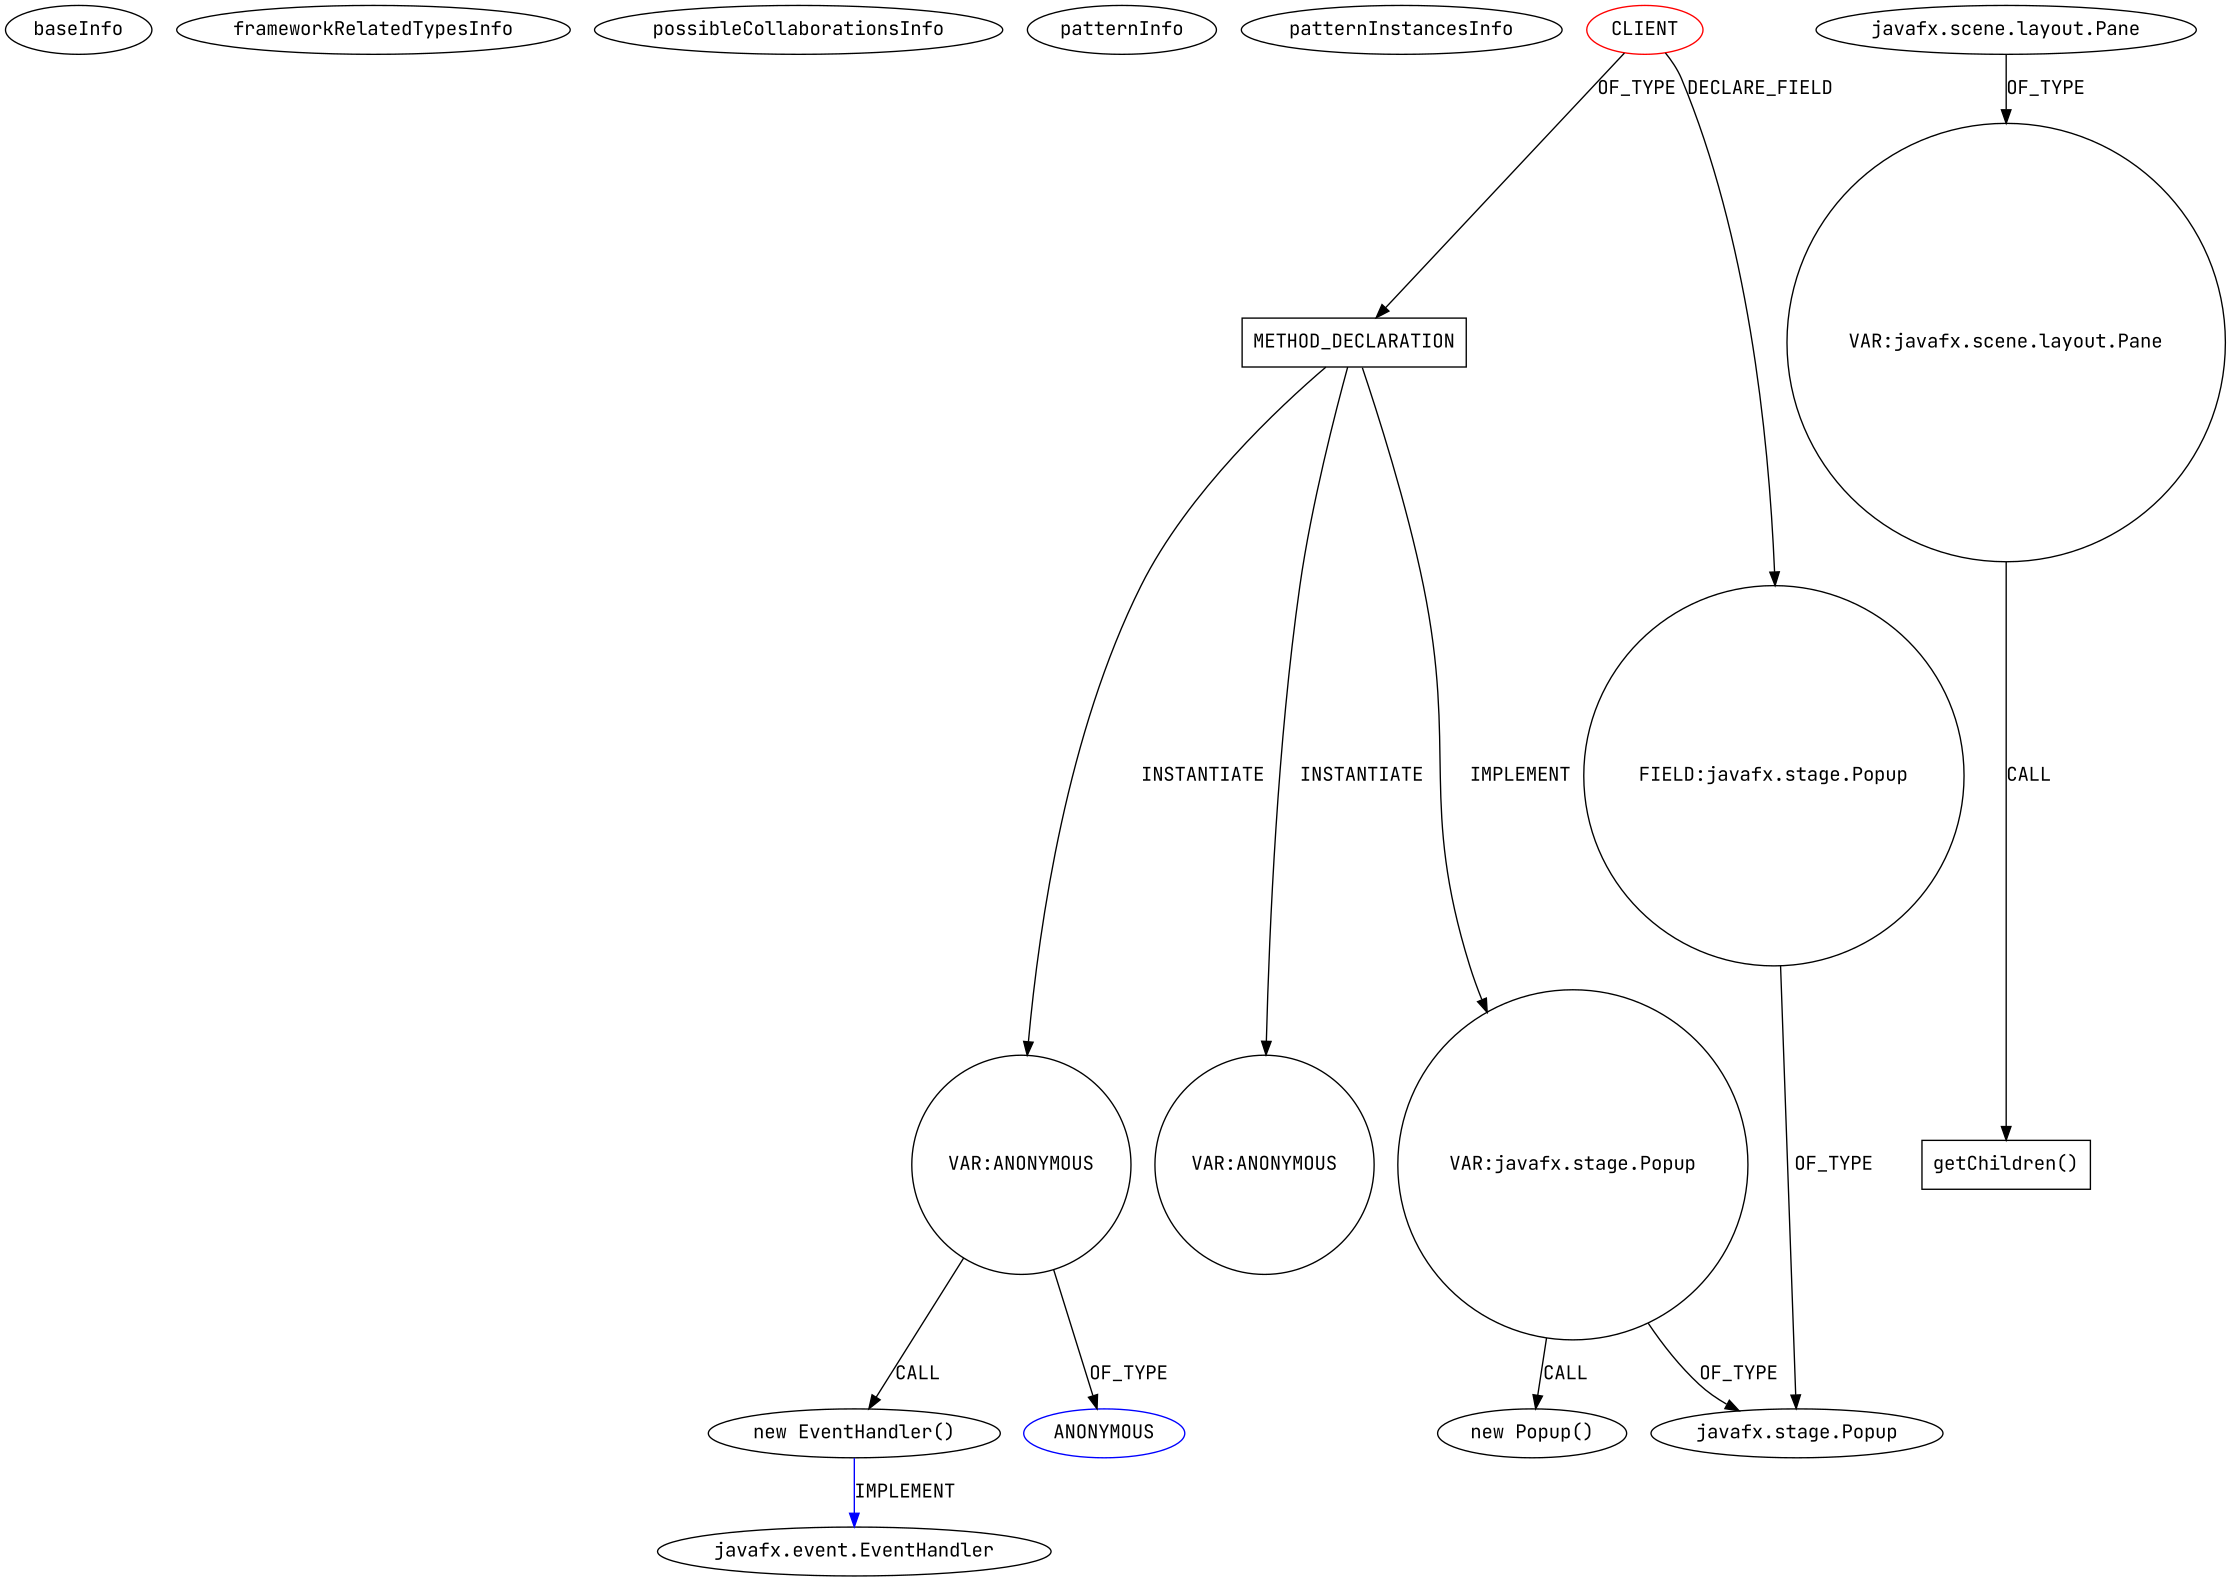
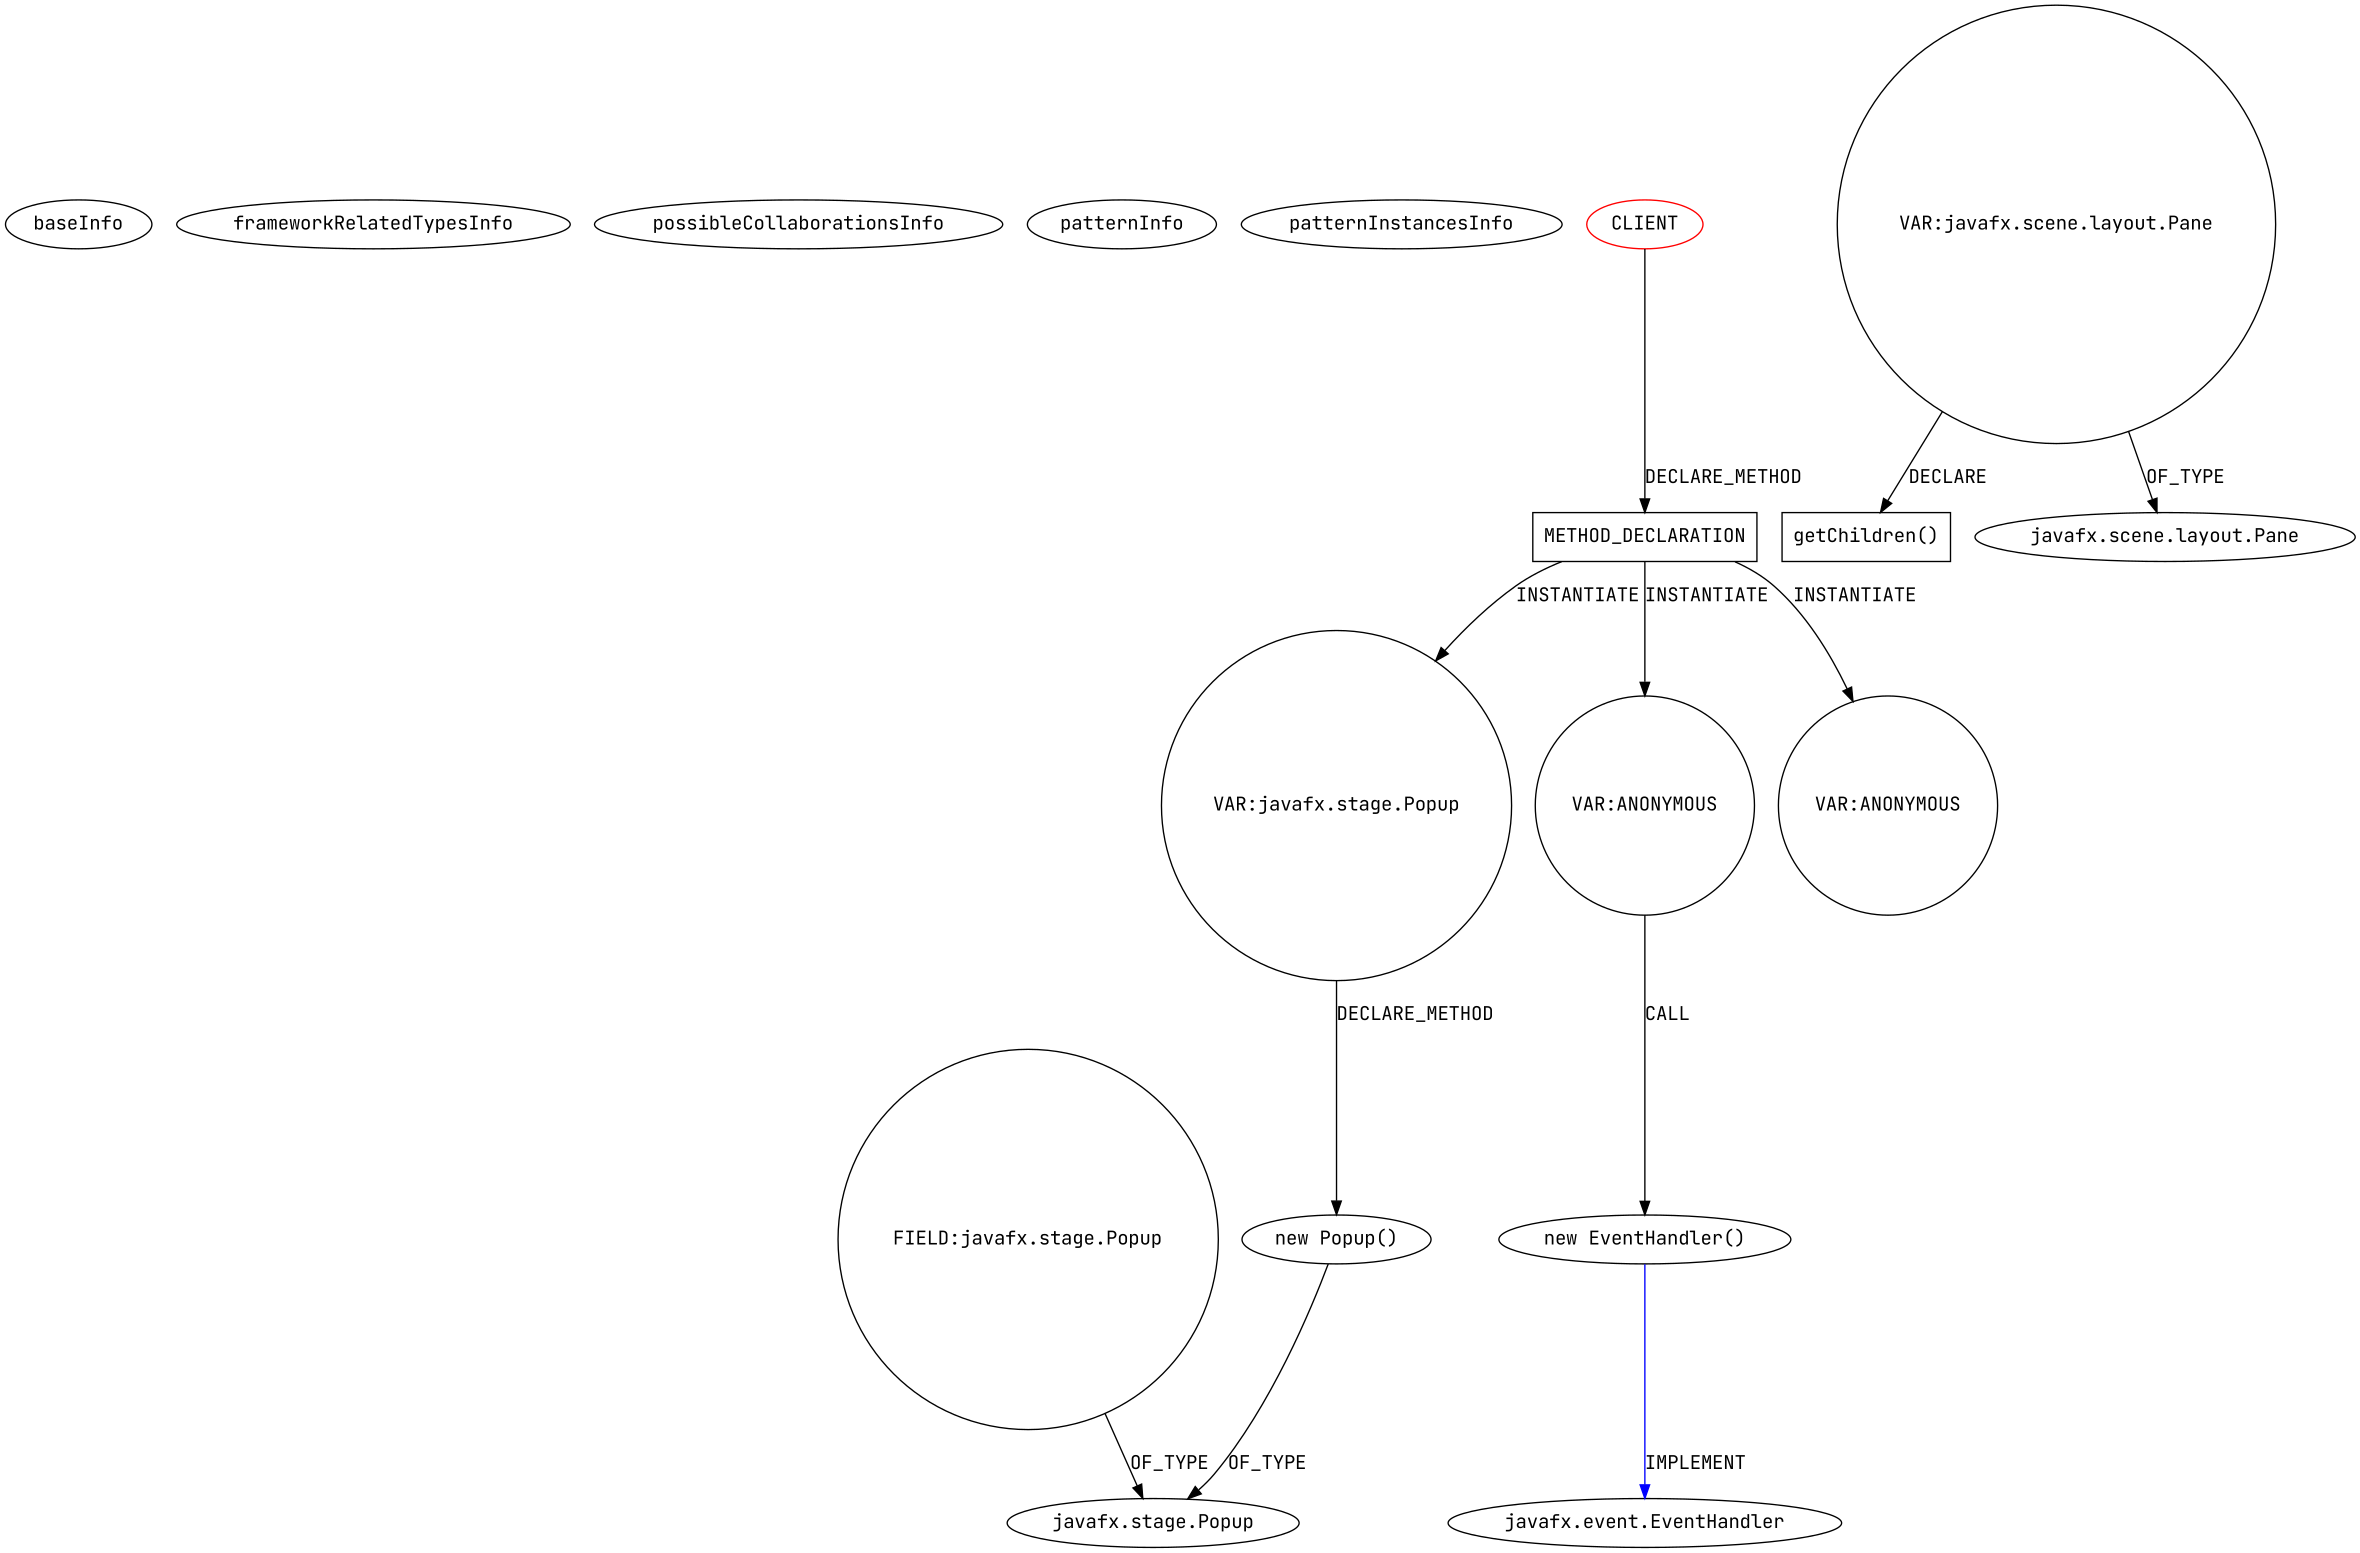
(2006, 82) -> (2140, 465)
(1637, 89) -> (1724, 478)
(1746, 306) -> none
(1521, 776) -> (1578, 596)
(2029, 776) -> (1948, 478)
(1683, 1368) -> (1274, 1383)
(1566, 1374) -> (1415, 1015)
(1104, 1433) -> none
